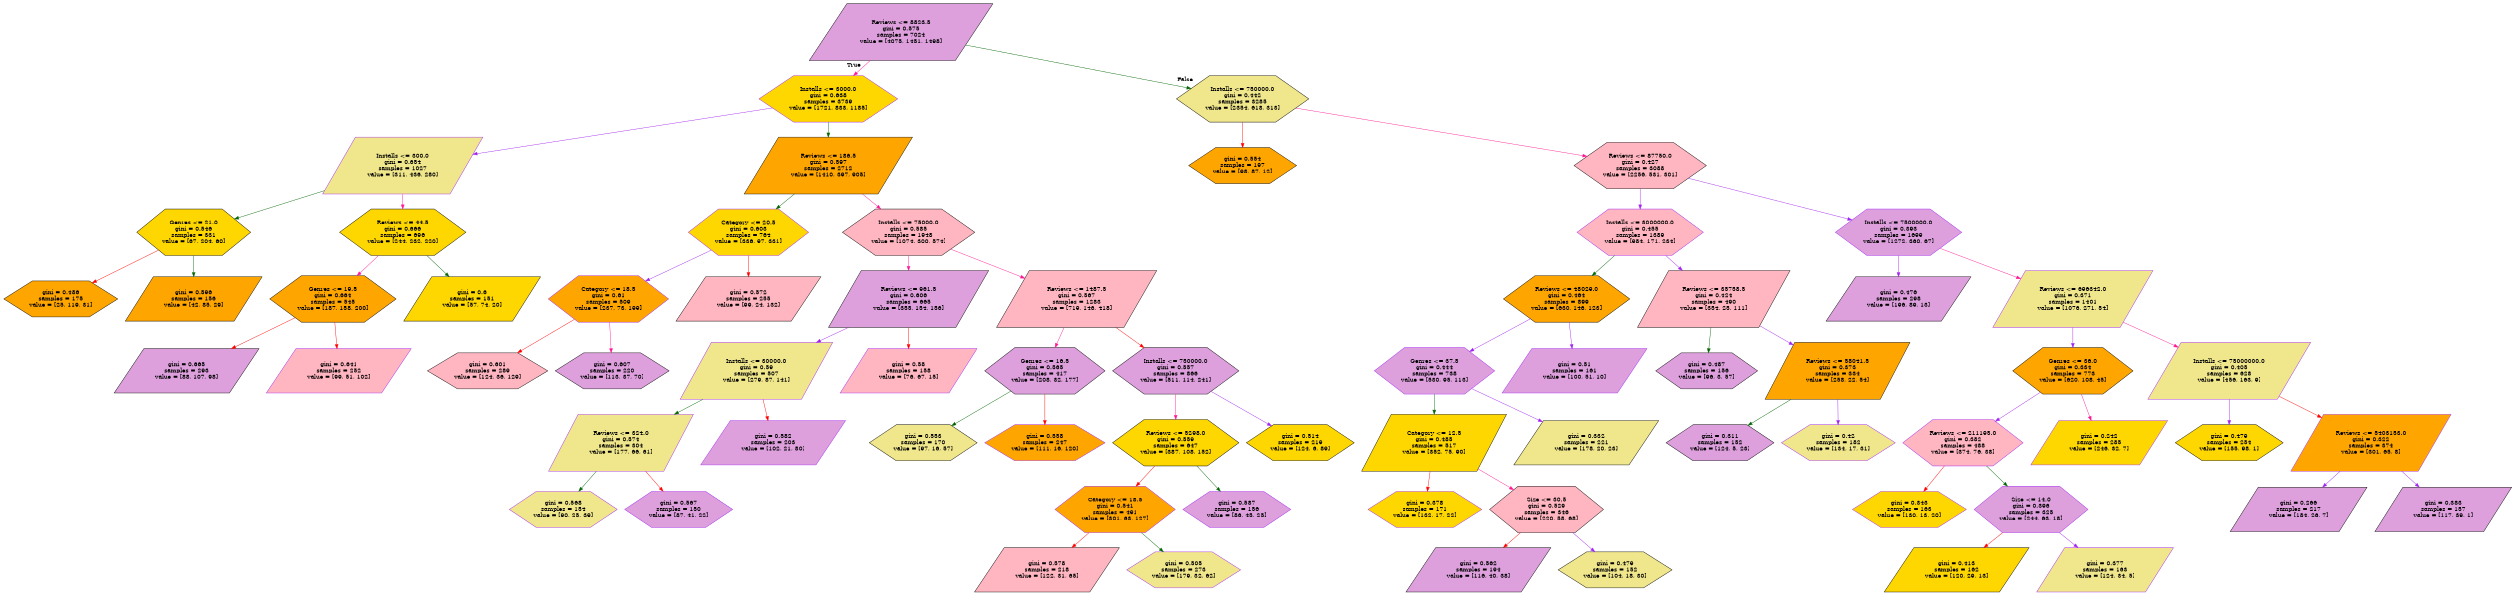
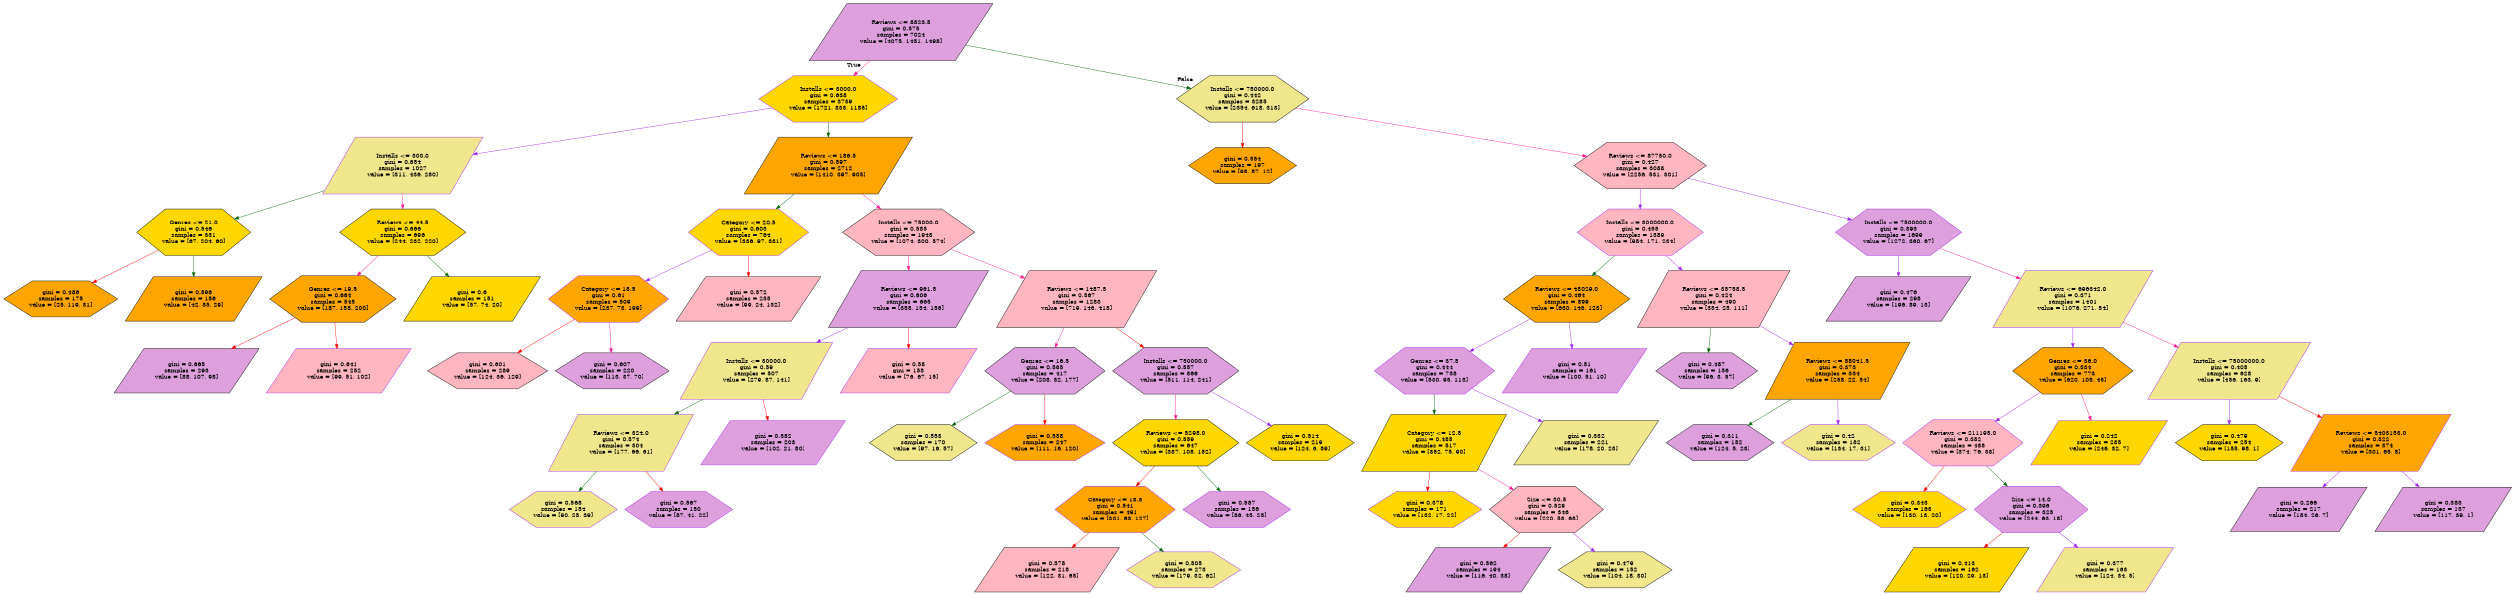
(909, 371) -> (909, 371)
